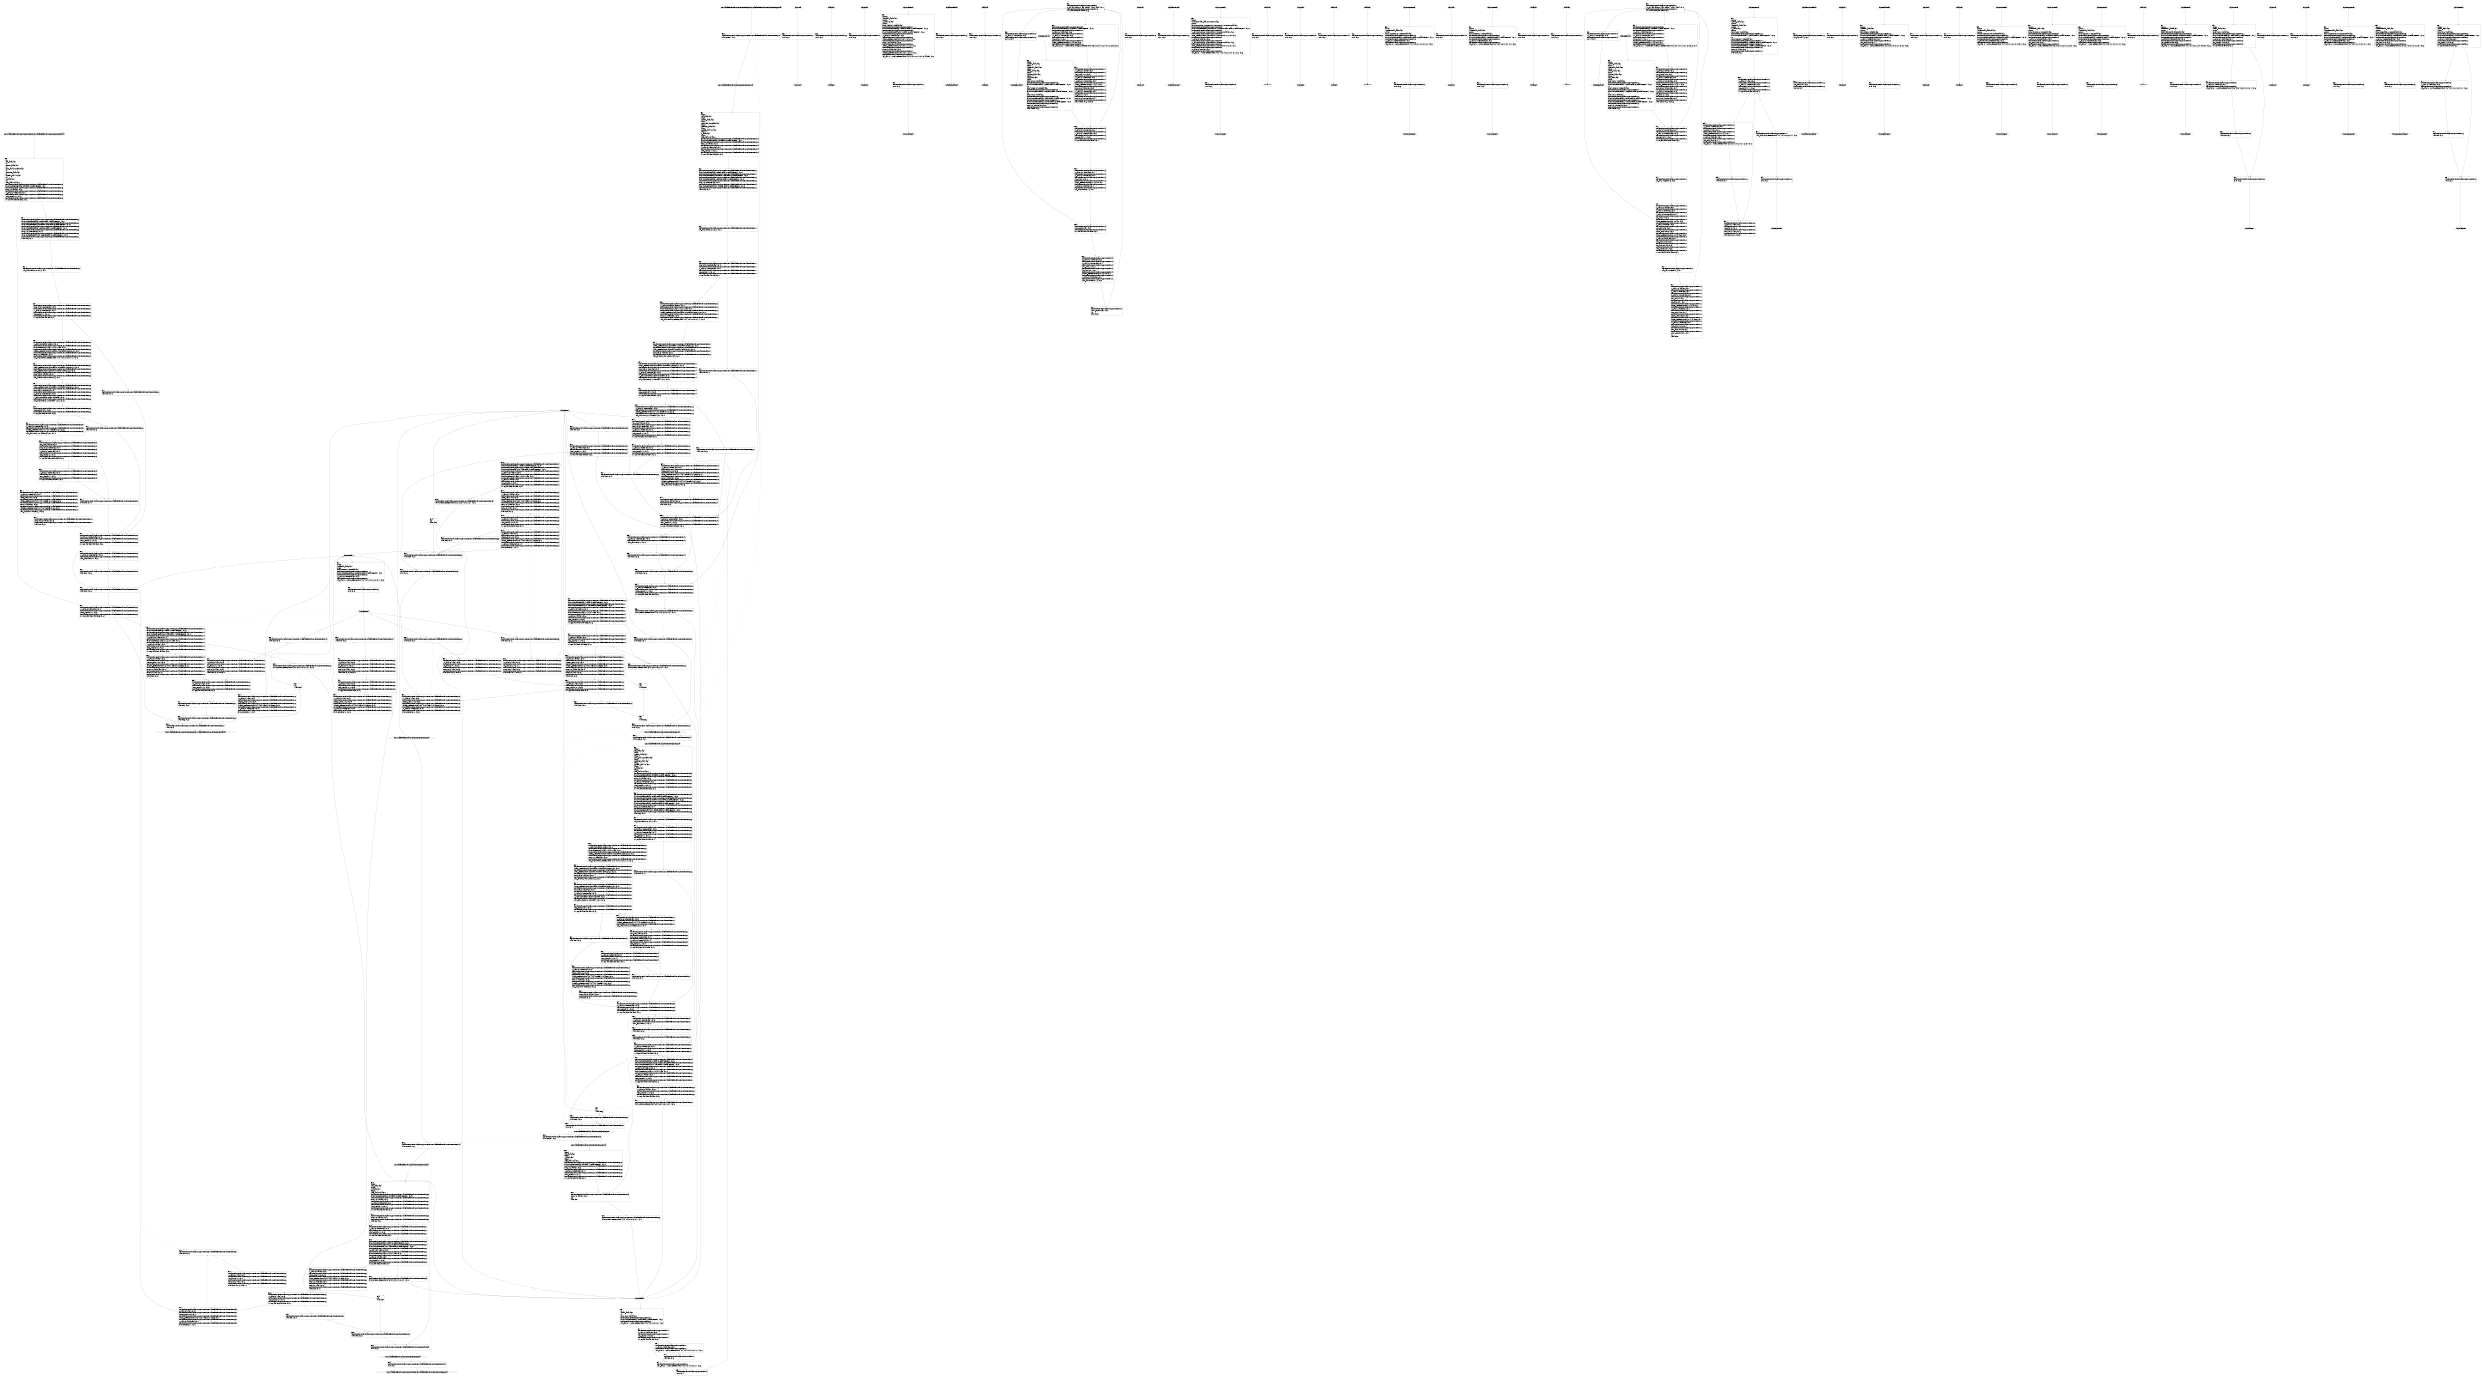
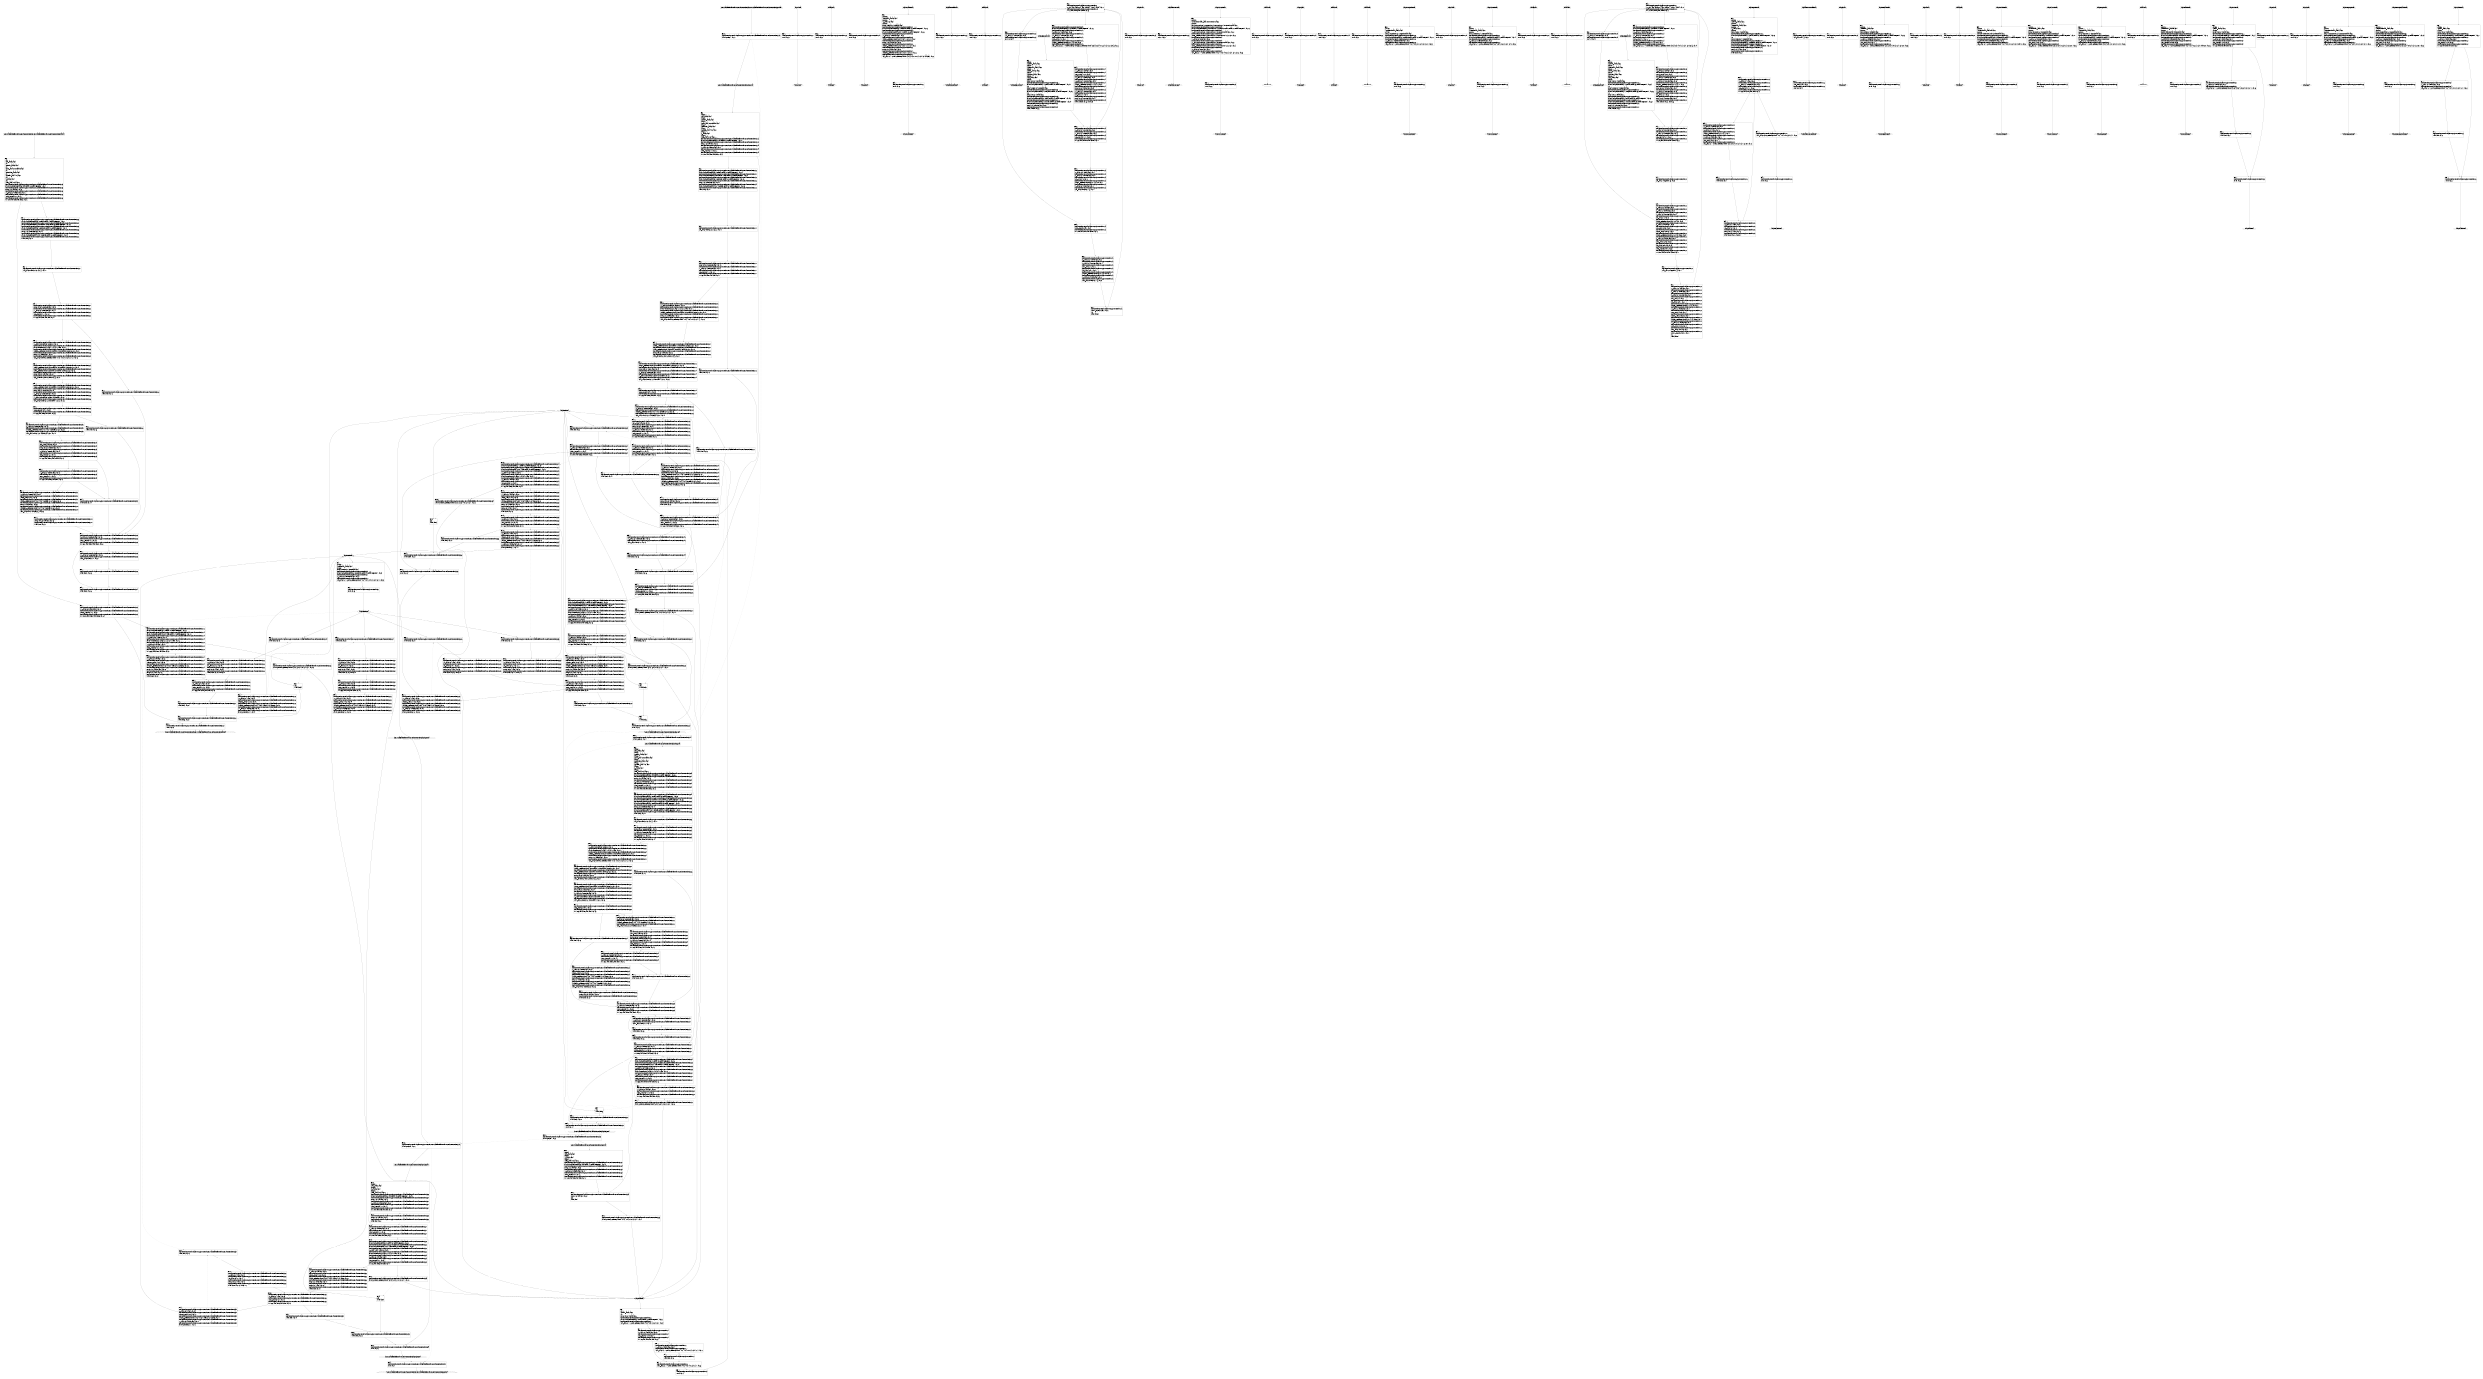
(865, 8) -> none
none -> (2400, 8)
